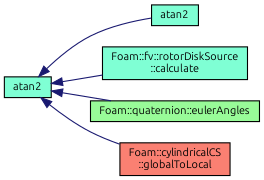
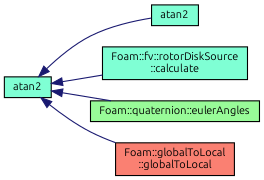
(175, 159) -> (175, 159)
